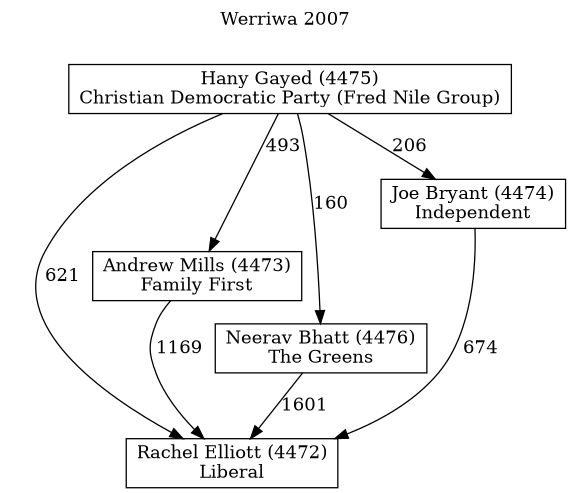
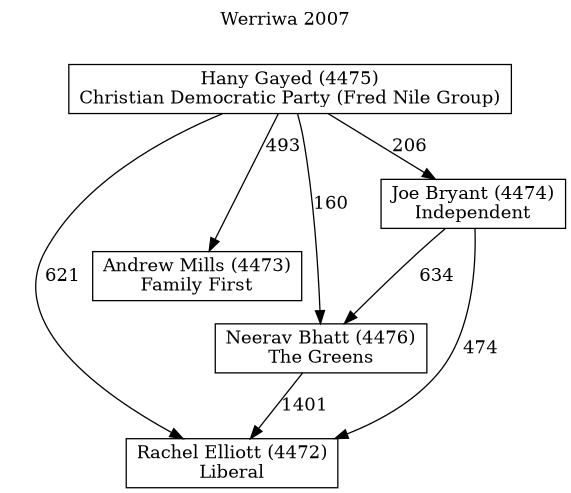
none -> (399, 271)
(481, 348) -> (481, 348)
(154, 369) -> none
(305, 406) -> (305, 406)
